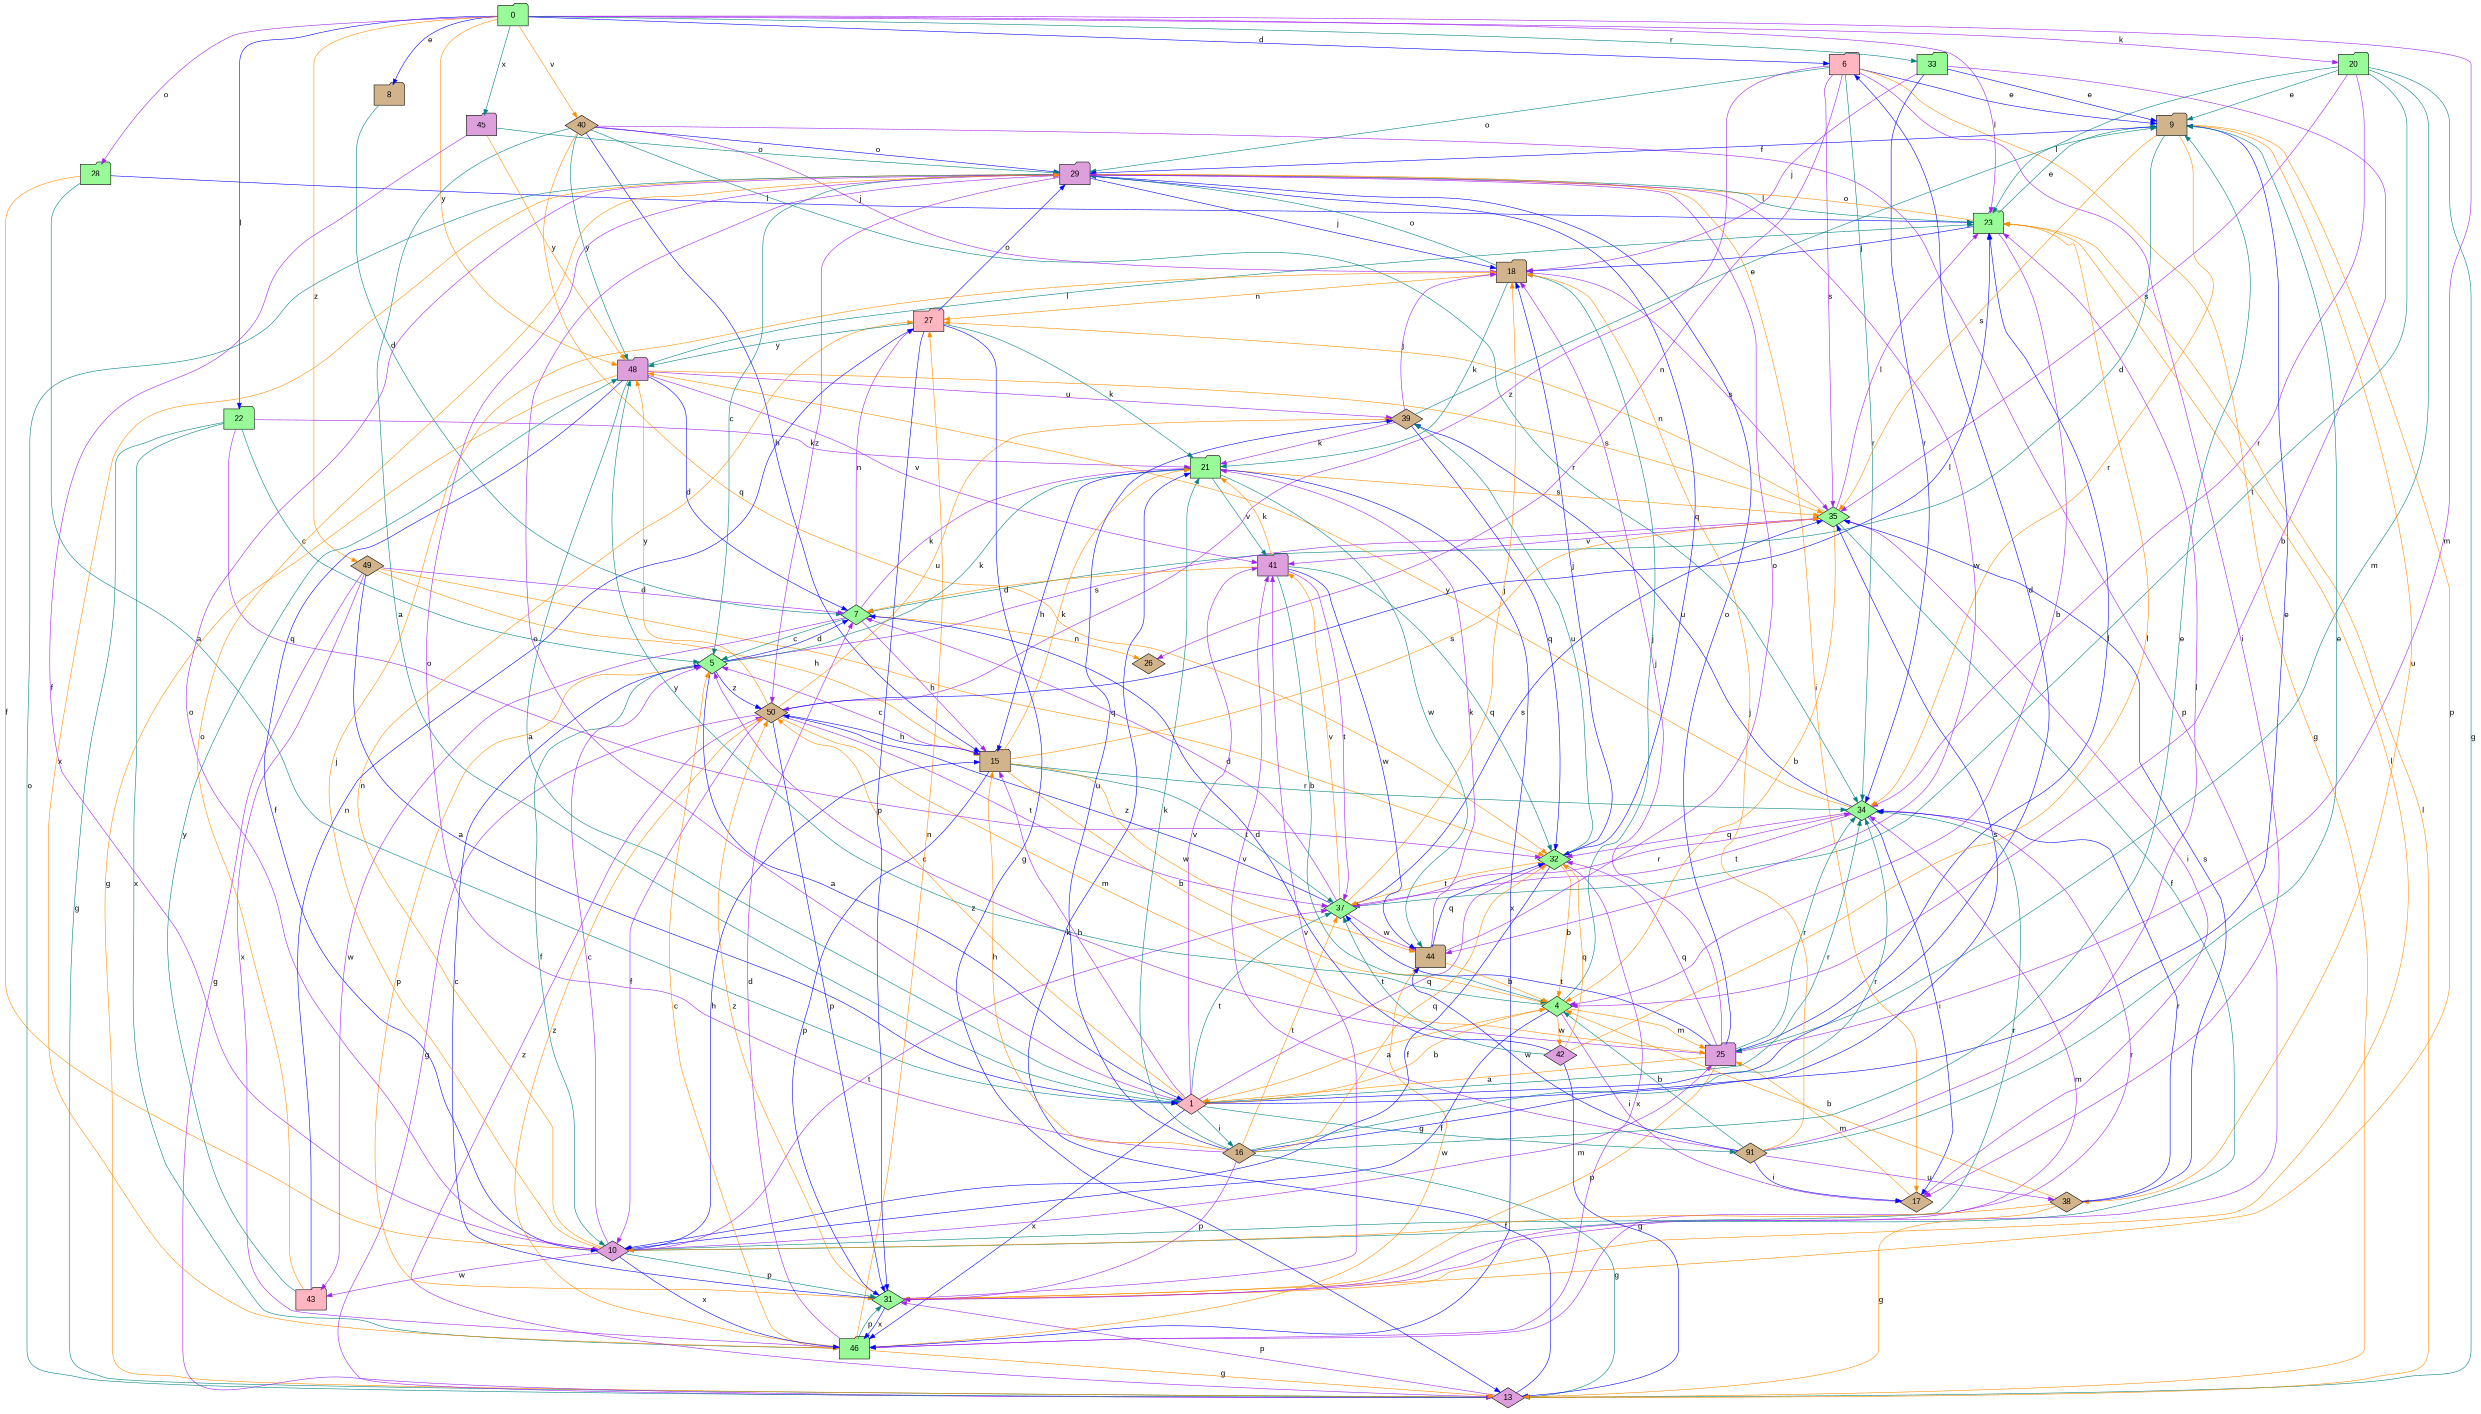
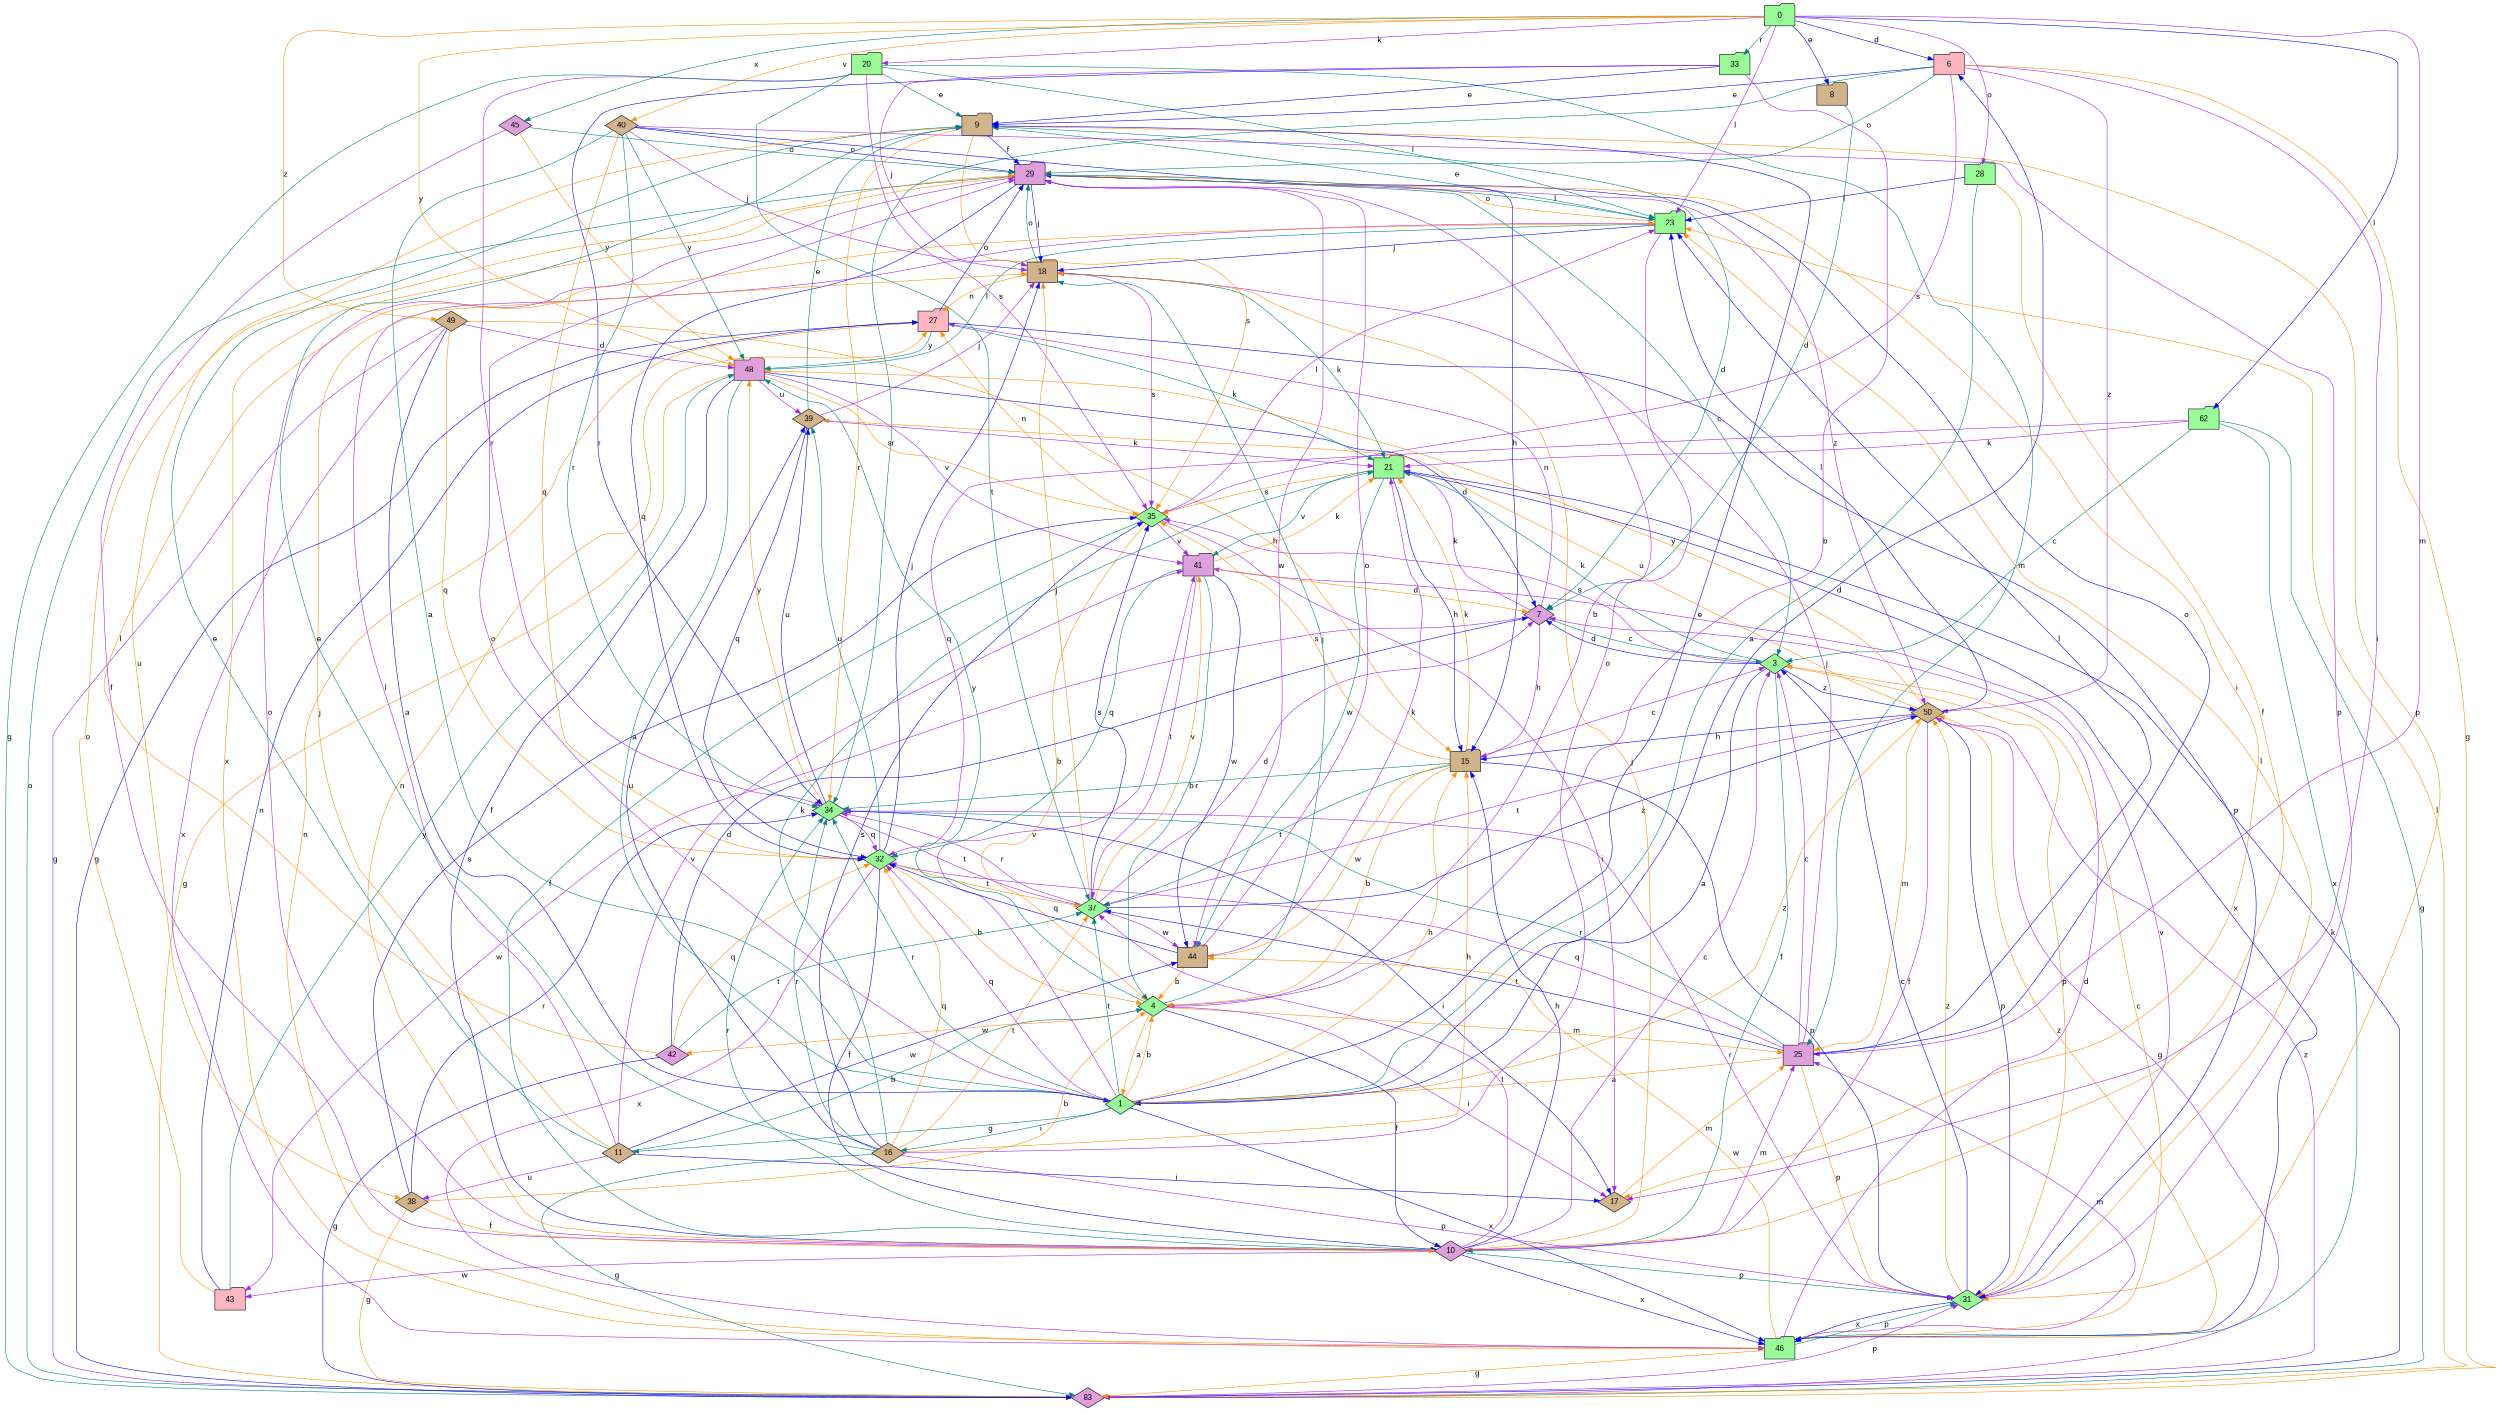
(482, 125) -> (515, 125)
(239, 419) -> (2204, 419)
(609, 590) -> (588, 348)
(856, 615) -> (1539, 615)
(712, 664) -> (1775, 664)
(1149, 664) -> none
(1082, 944) -> (1365, 1002)
(1191, 1104) -> (1120, 1104)
(1750, 1153) -> (619, 1153)
(1617, 1236) -> (2133, 1257)
(1508, 1398) -> (1088, 1398)
